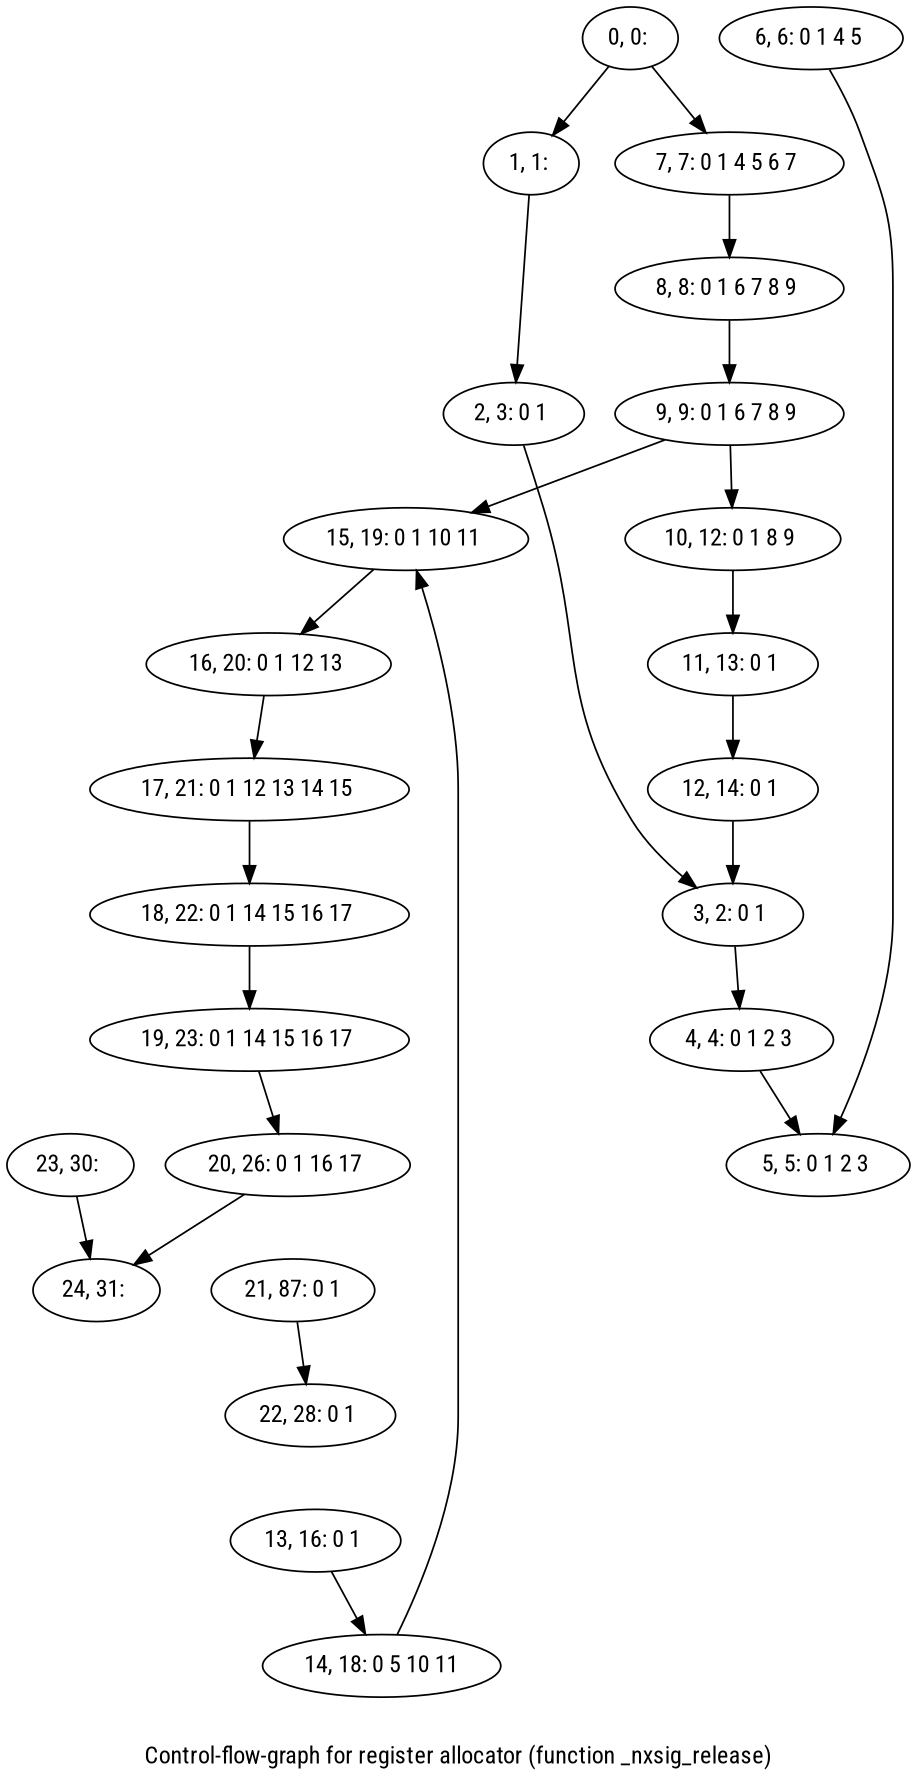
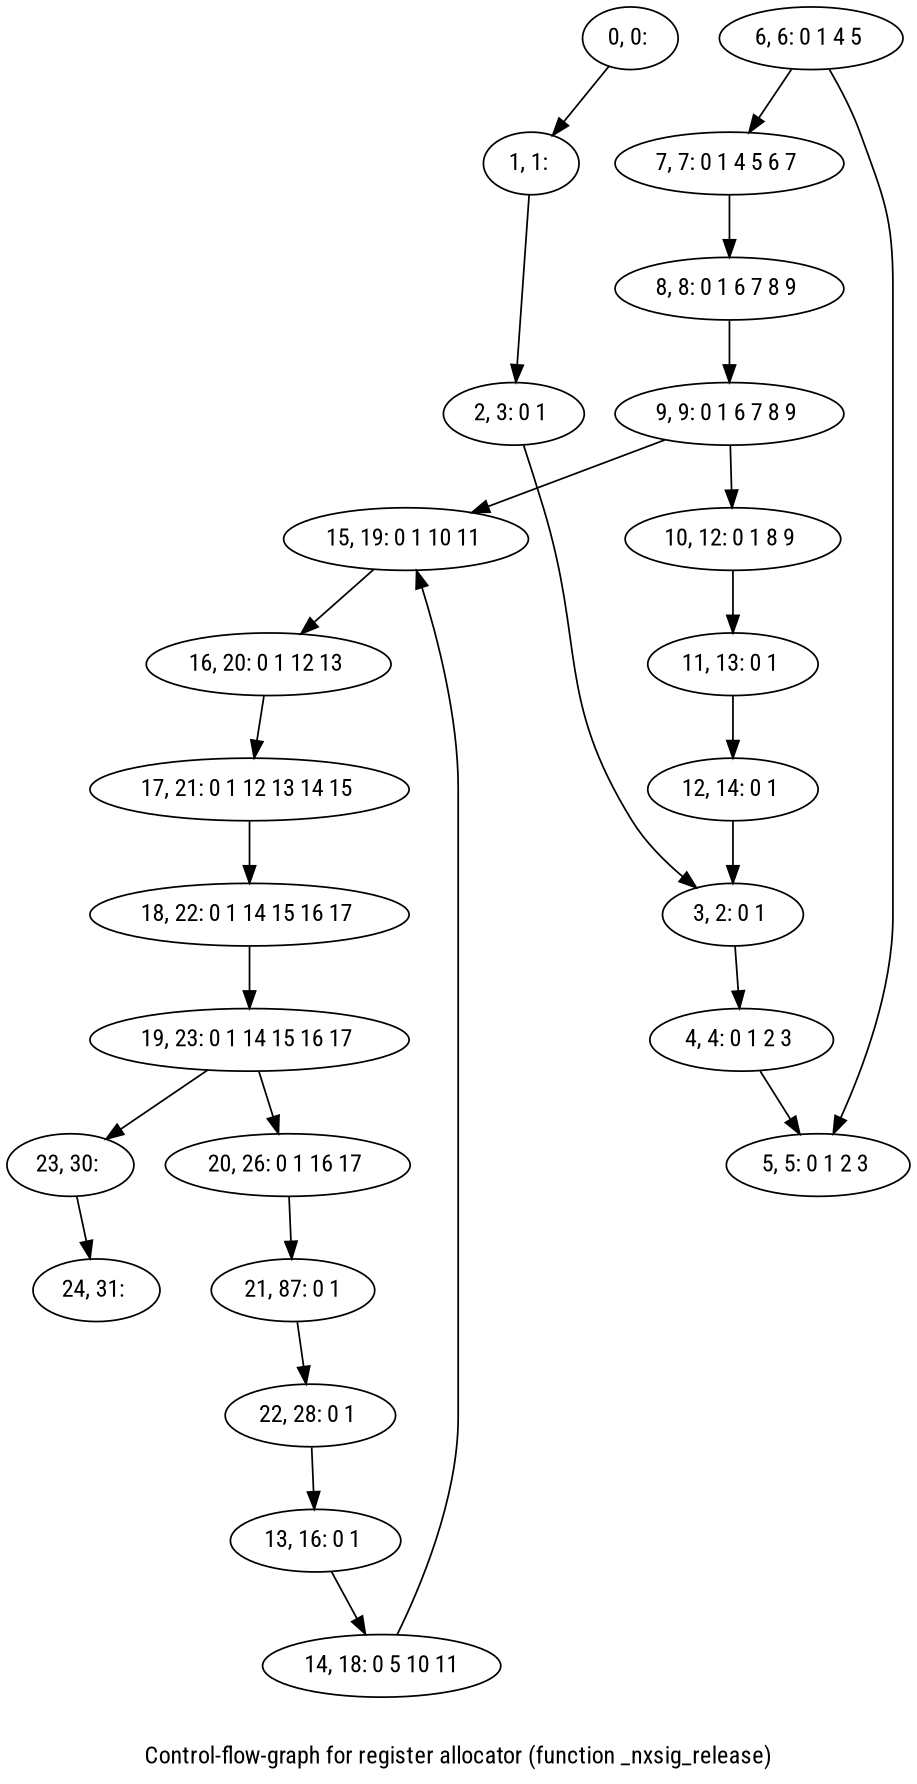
(673, 93) -> (775, 94)
none -> (164, 1100)
(197, 1225) -> (290, 1219)
none -> (313, 1470)
